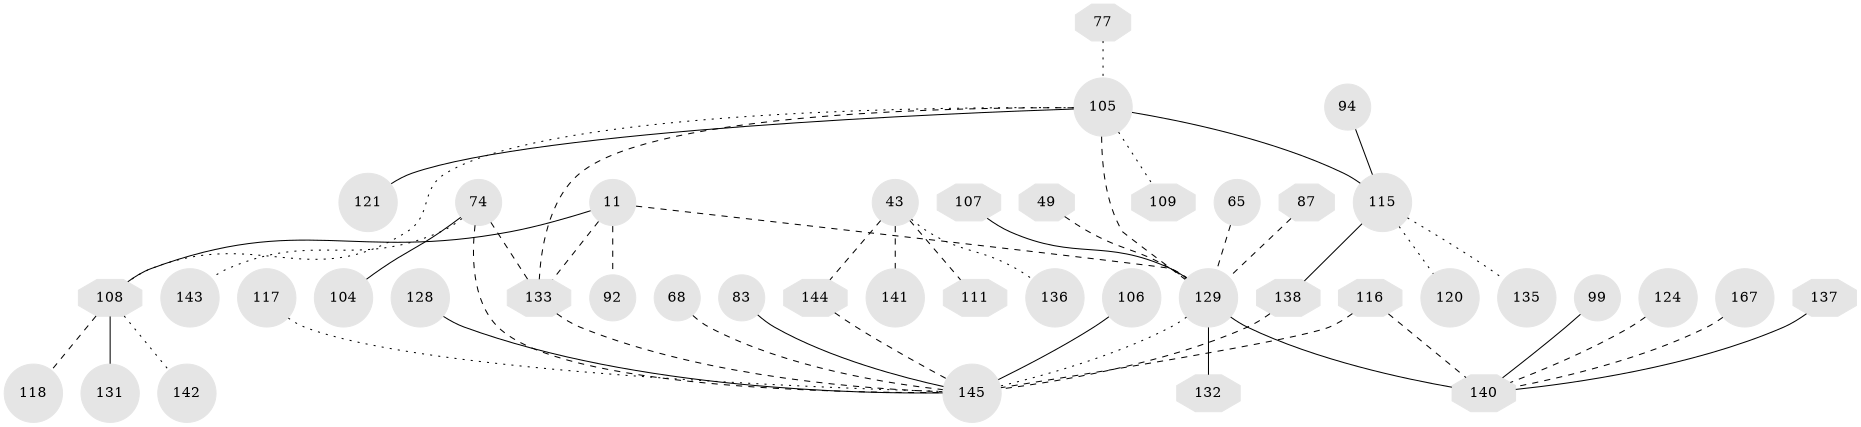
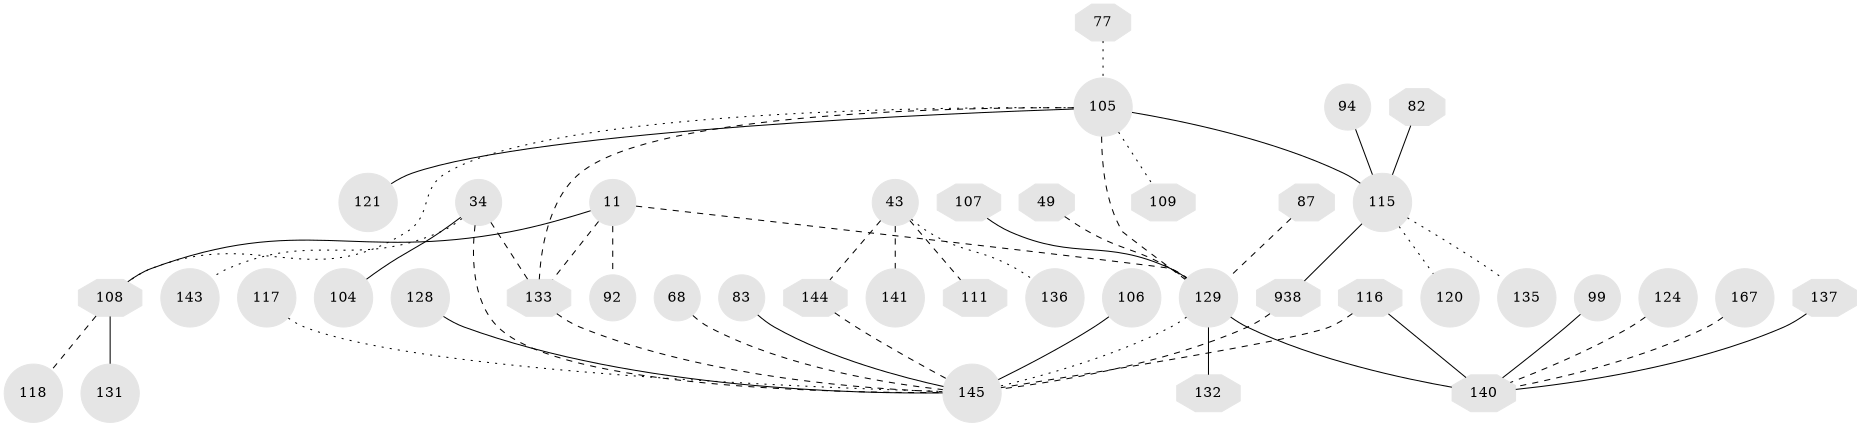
none -> (1417, 107)
(479, 202) -> (479, 202)
(1237, 202) -> none
(1288, 298) -> (1288, 298)
(1427, 346) -> (1427, 346)
(187, 393) -> none
